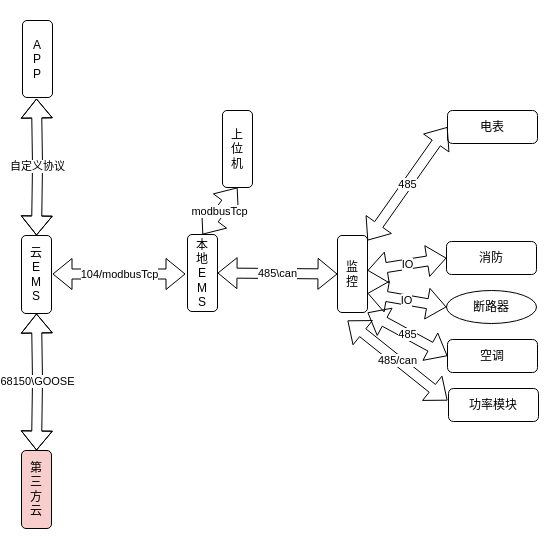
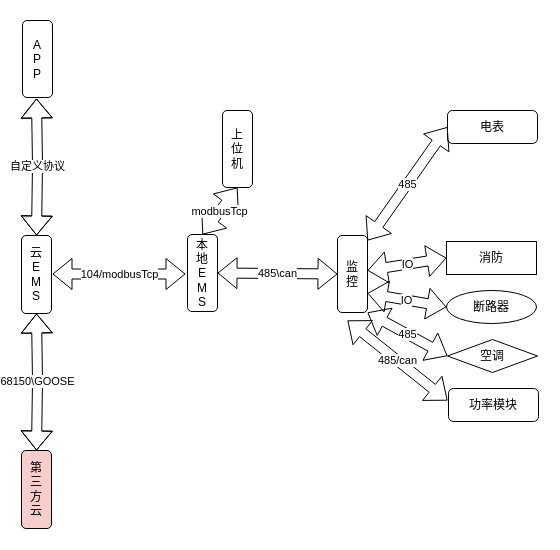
(492, 258) -> (492, 258)
(493, 356) -> (493, 356)
